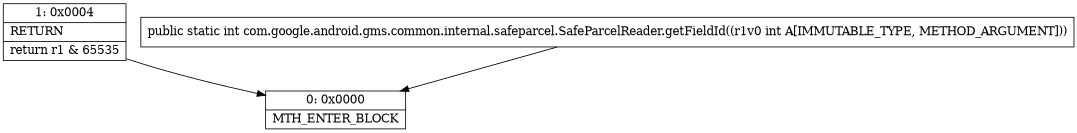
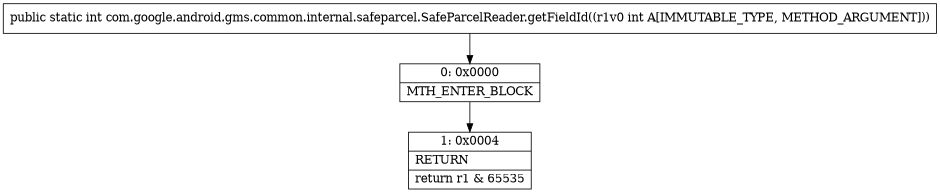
(191, 78) -> (470, 113)
